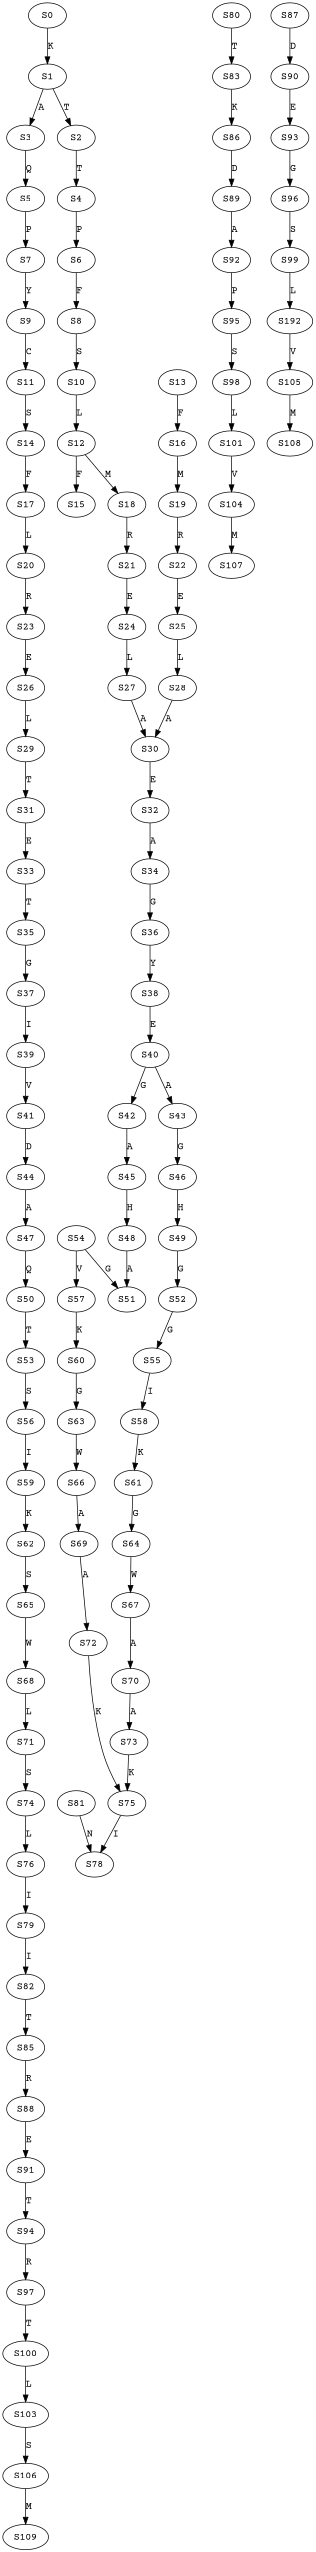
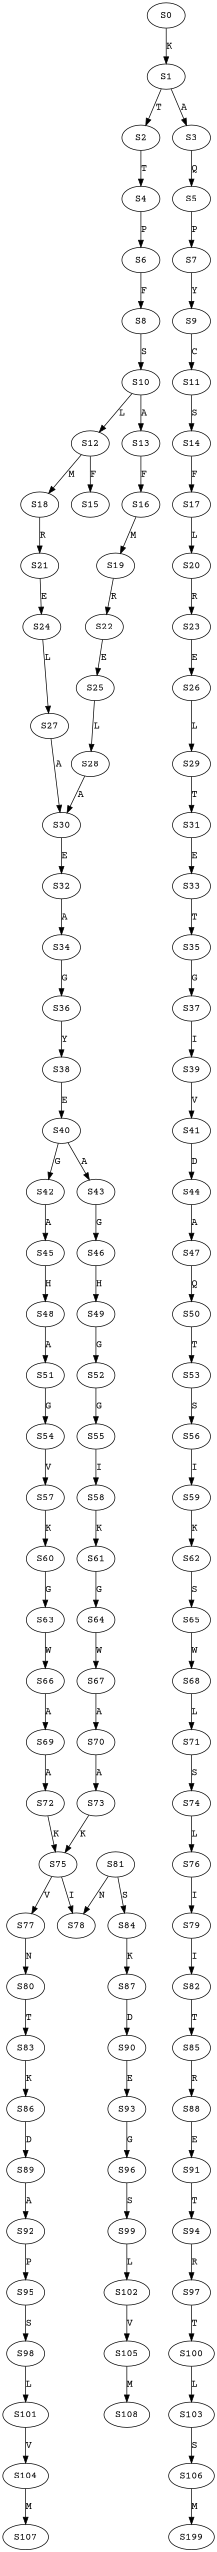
(290, 321) -> (127, 2292)
none -> (141, 409)
(99, 1266) -> (45, 1402)
none -> (26, 1926)
none -> (127, 1926)
(26, 2537) -> (192, 2537)
